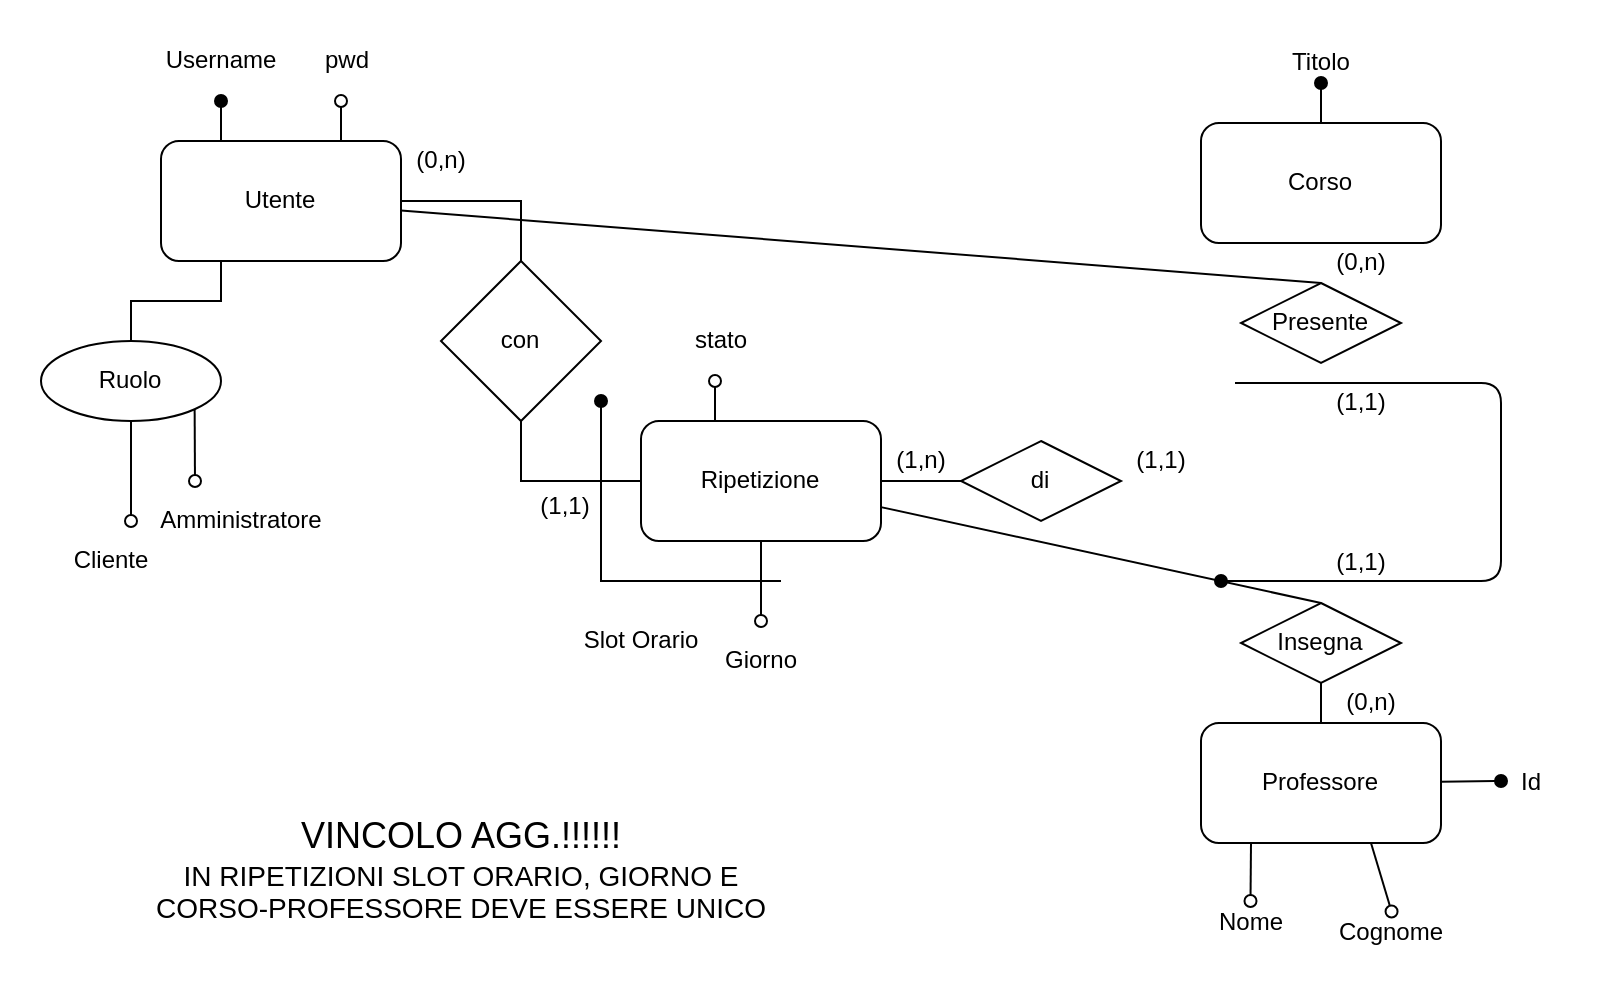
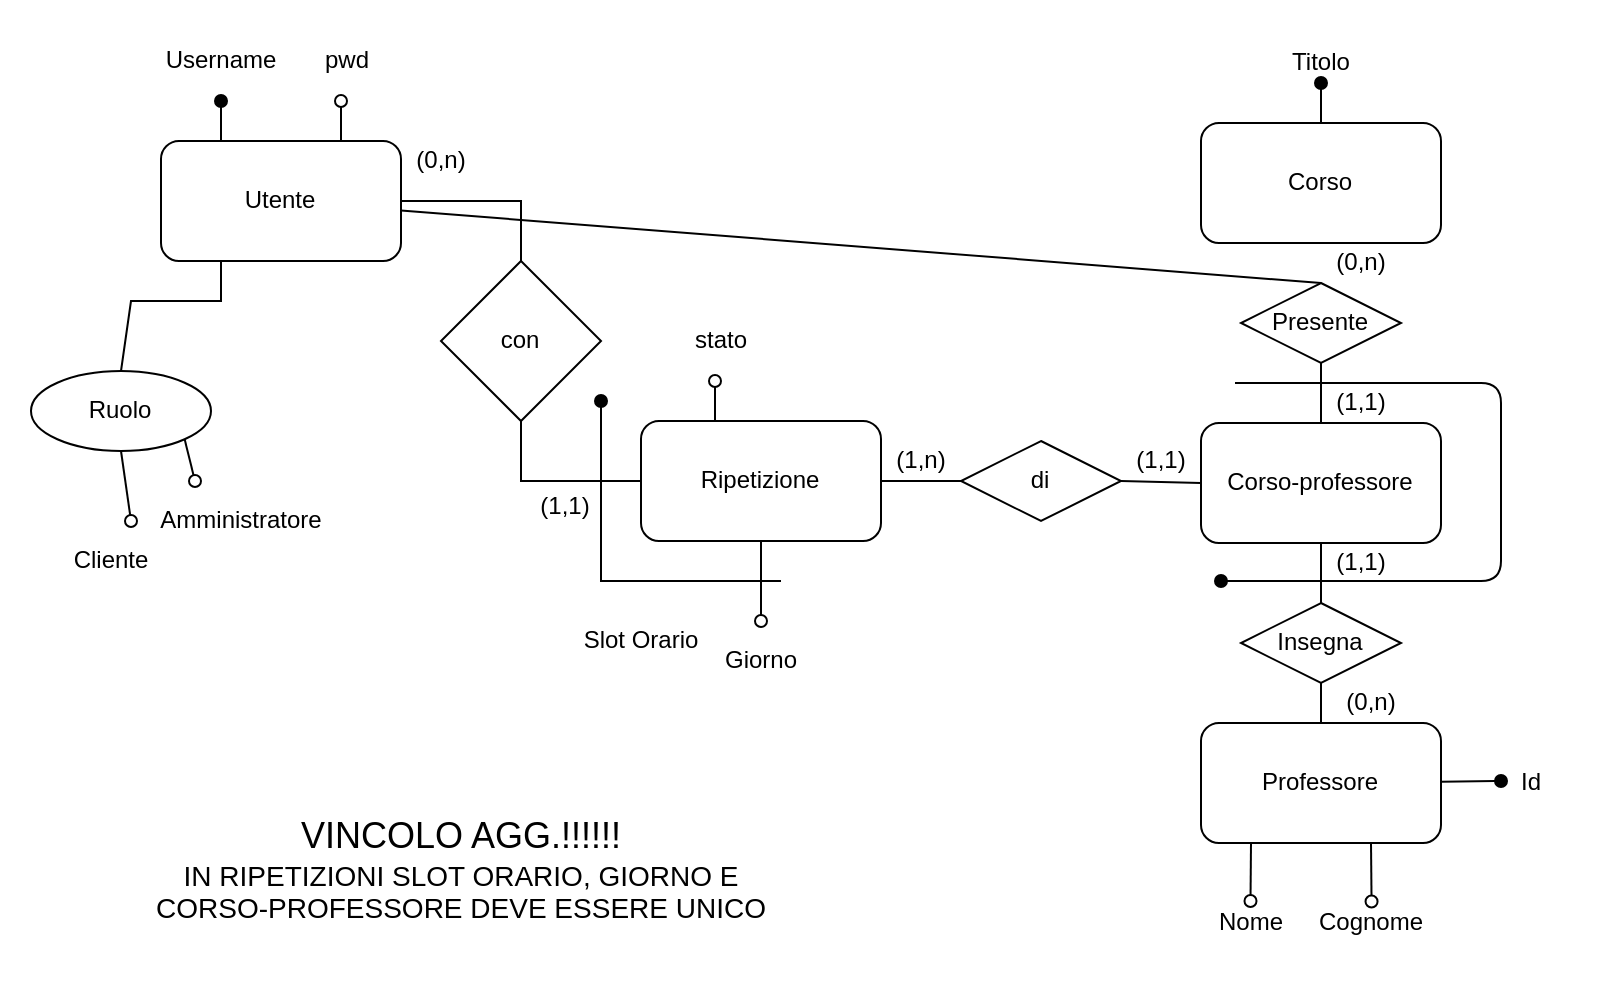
(131, 381) -> (121, 411)
none -> (1161, 482)
none -> (1321, 483)
(1048, 544) -> (1321, 572)
(1391, 933) -> (1371, 923)
